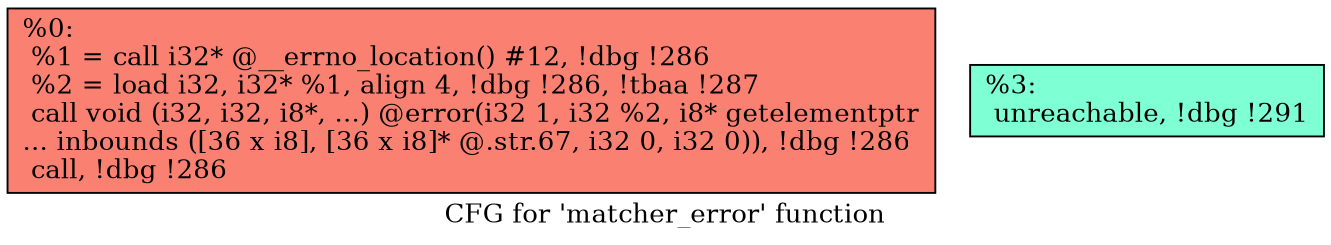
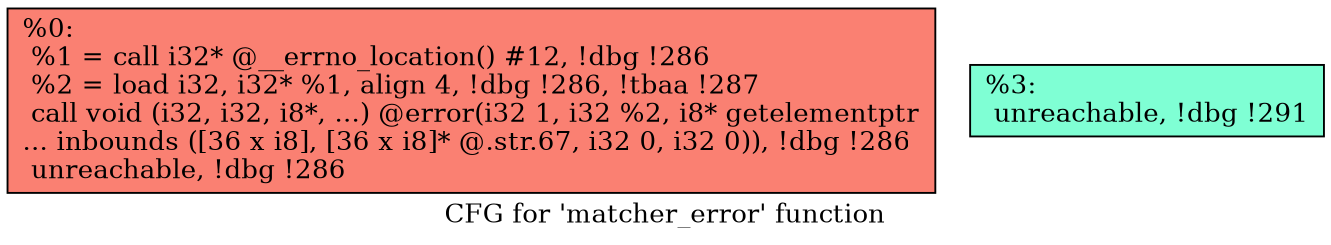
(125, 170) -> (184, 170)
